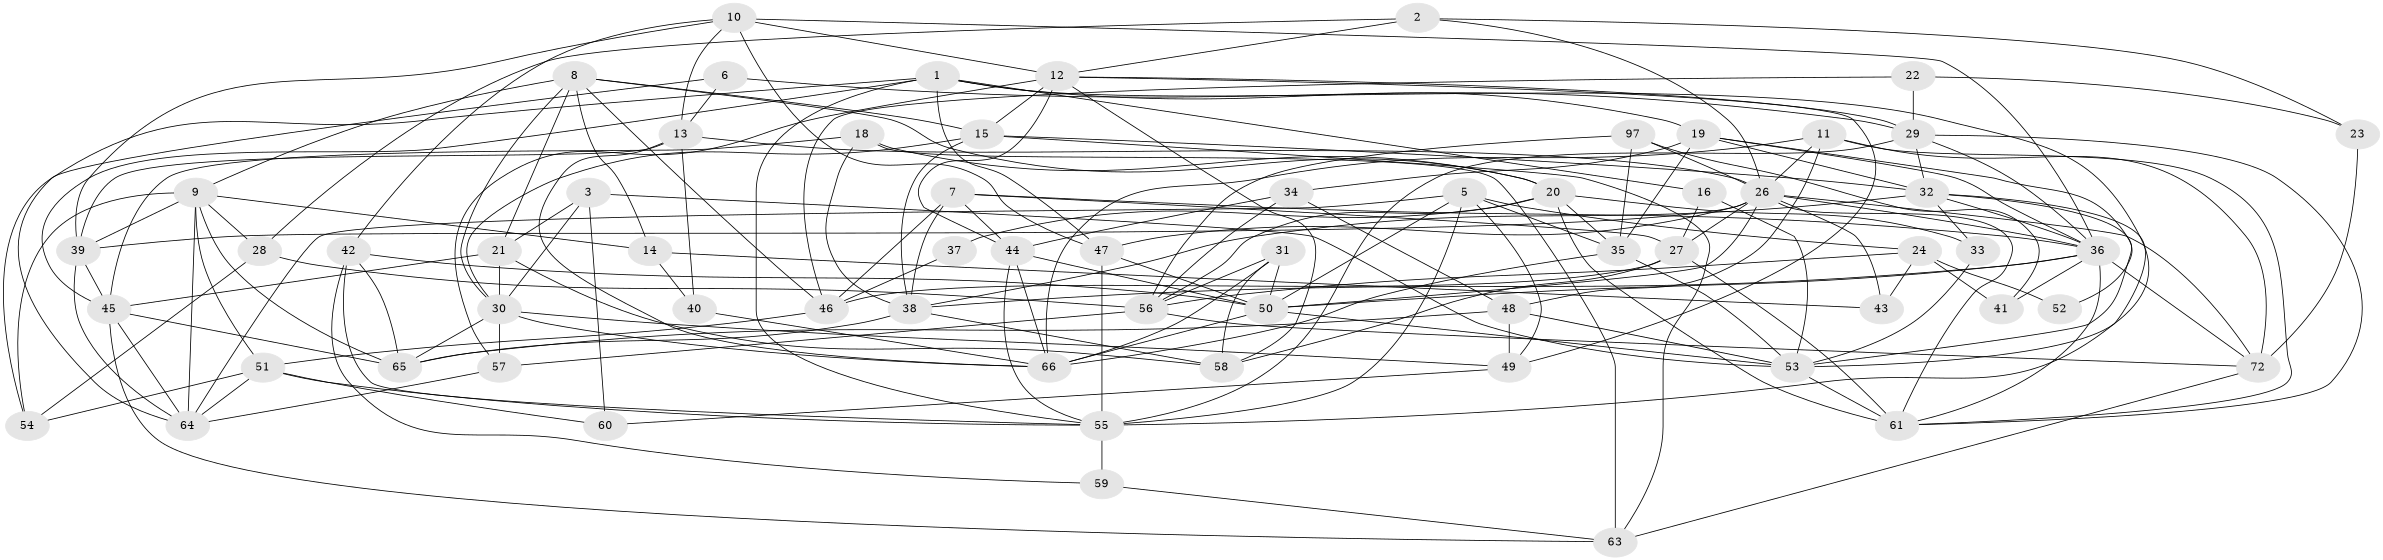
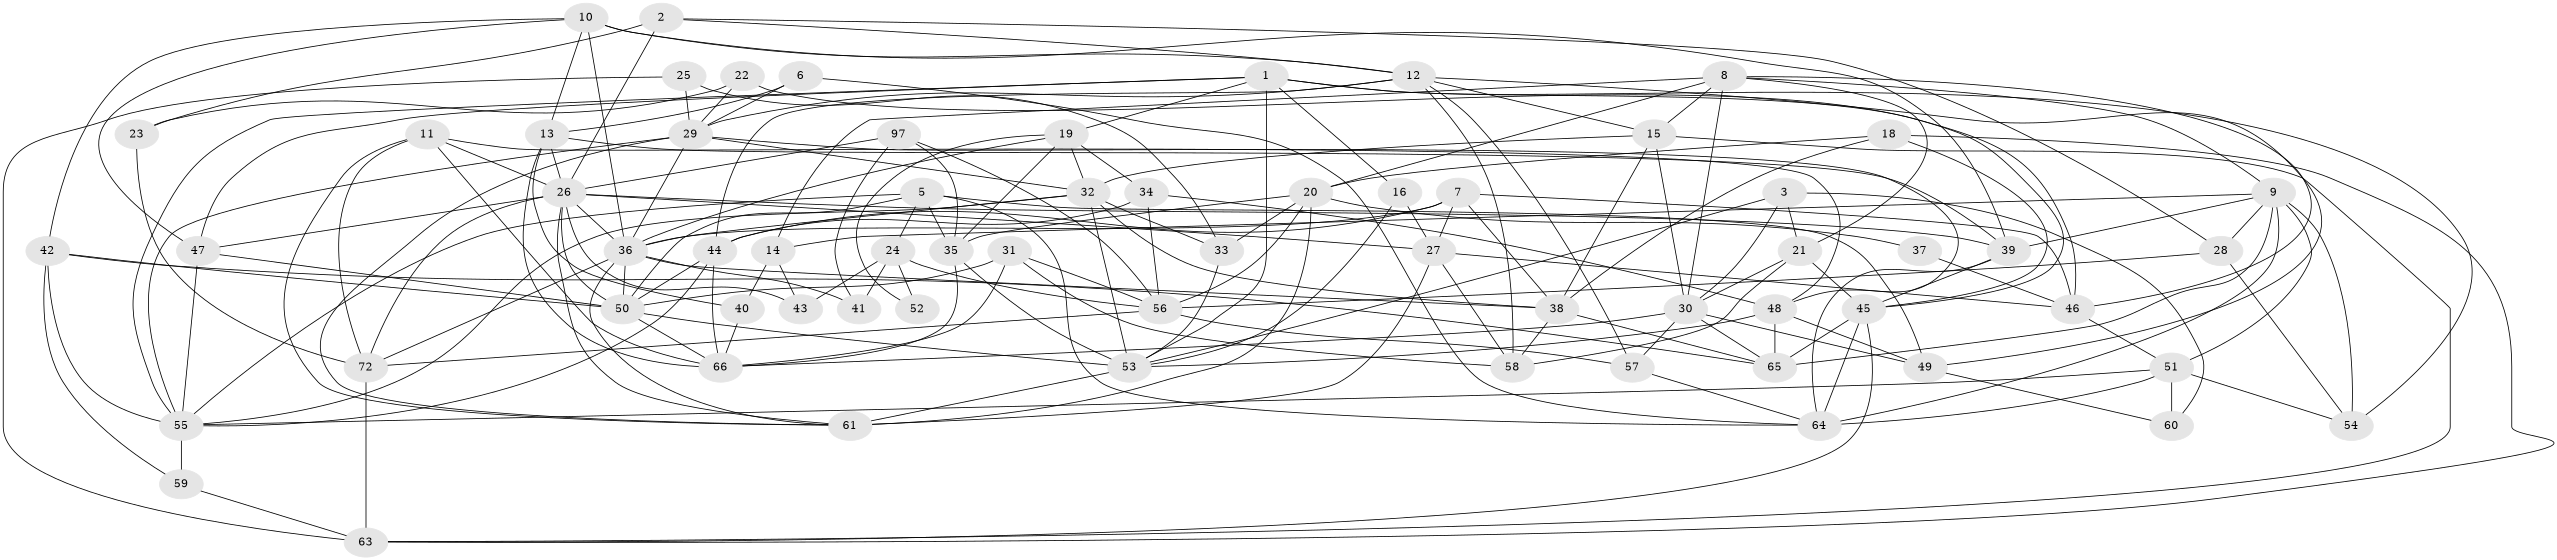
none -> (684, 76)
none -> (1702, 156)
